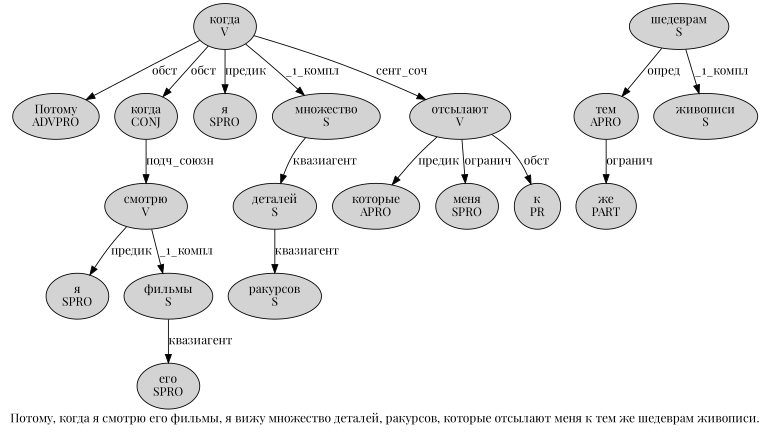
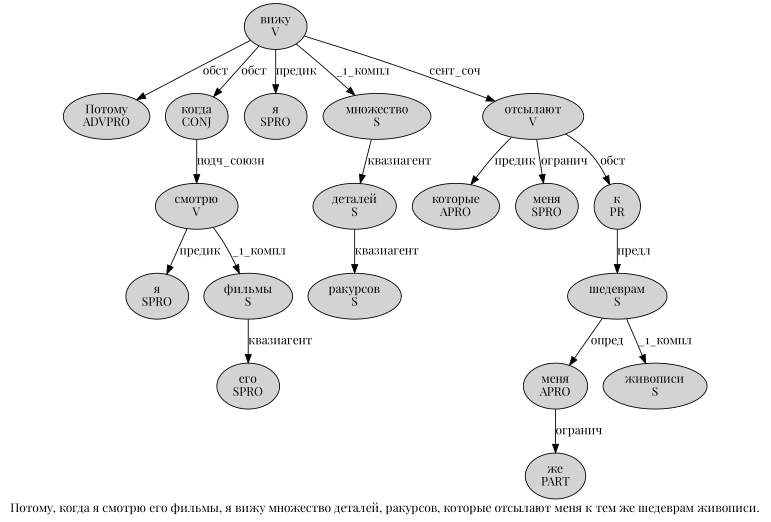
(225, 26) -> (276, 26)
(606, 116) -> (556, 386)
none -> (617, 247)
